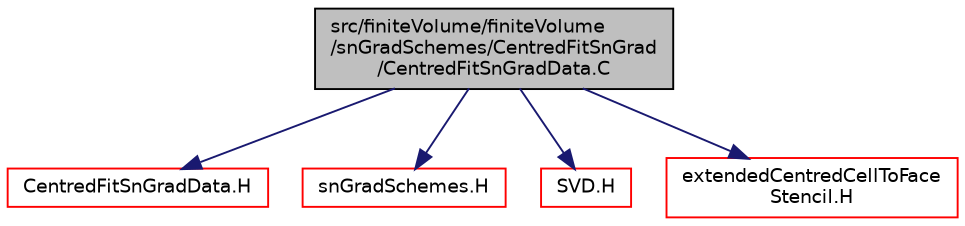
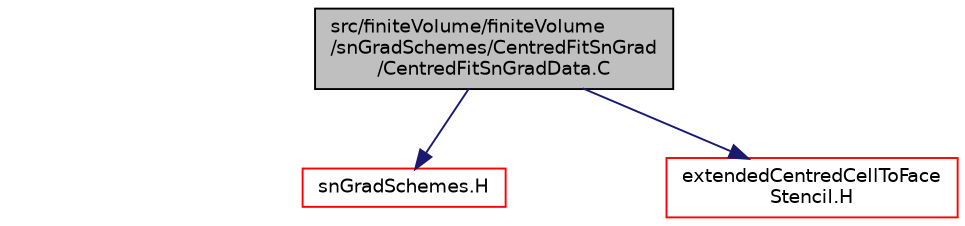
(138, 188) -> none
(586, 188) -> none
